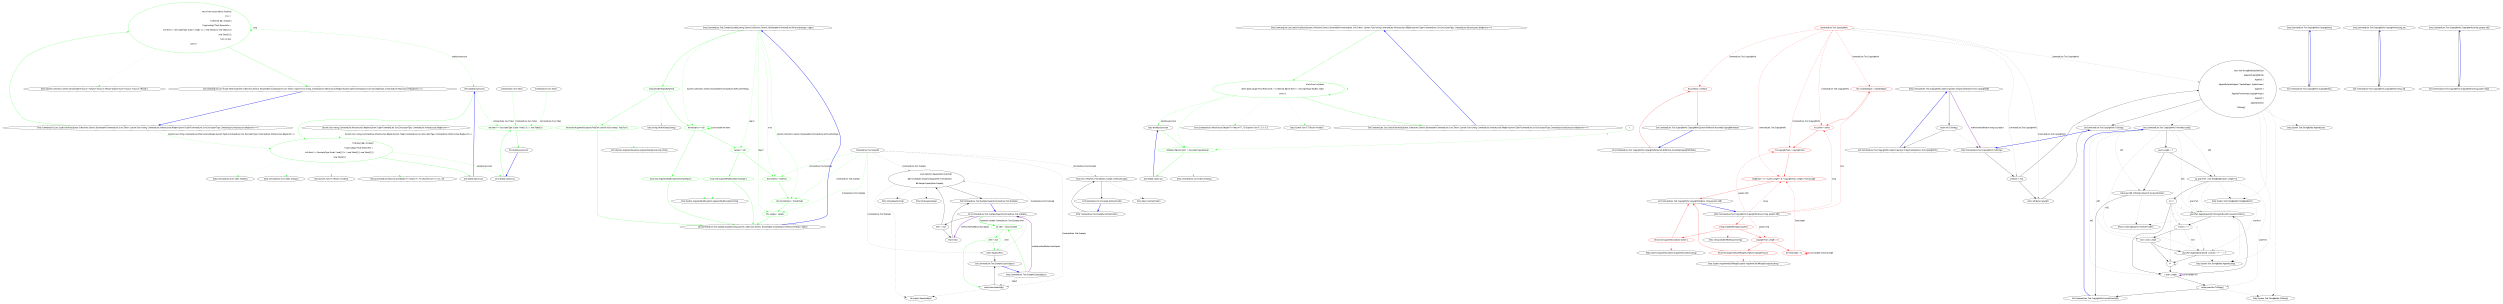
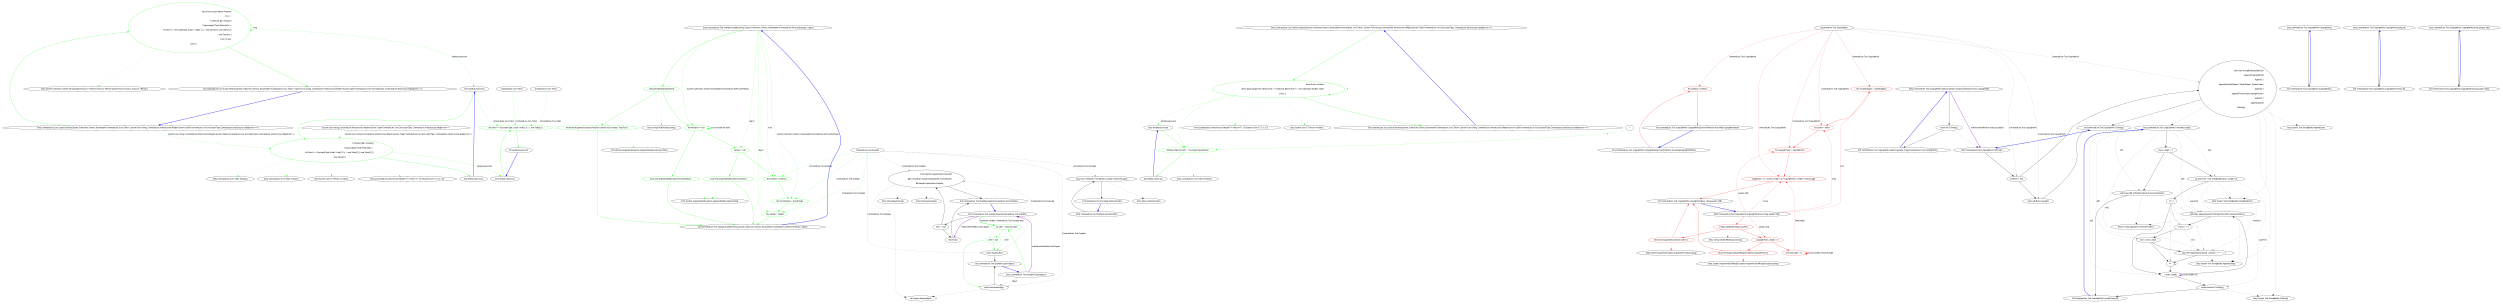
(1834, 28) -> (1834, 28)
